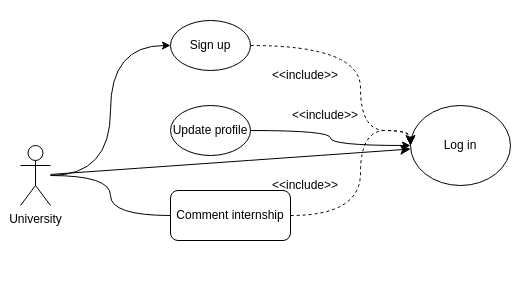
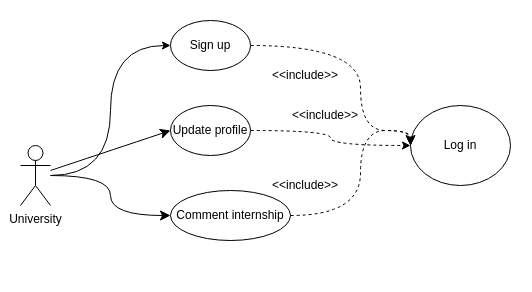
(327, 135) -> (327, 135)
(239, 161) -> (108, 151)
(164, 215) -> (160, 215)
(231, 216) -> (231, 216)
